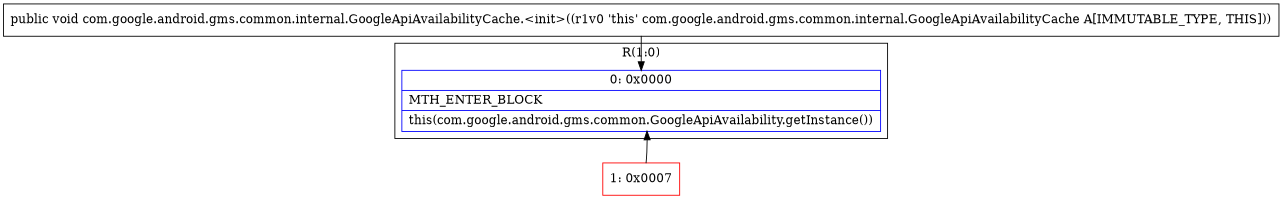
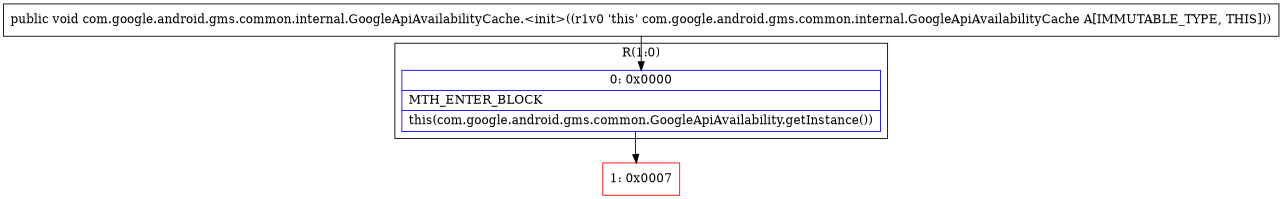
(647, 152) -> (635, 144)
